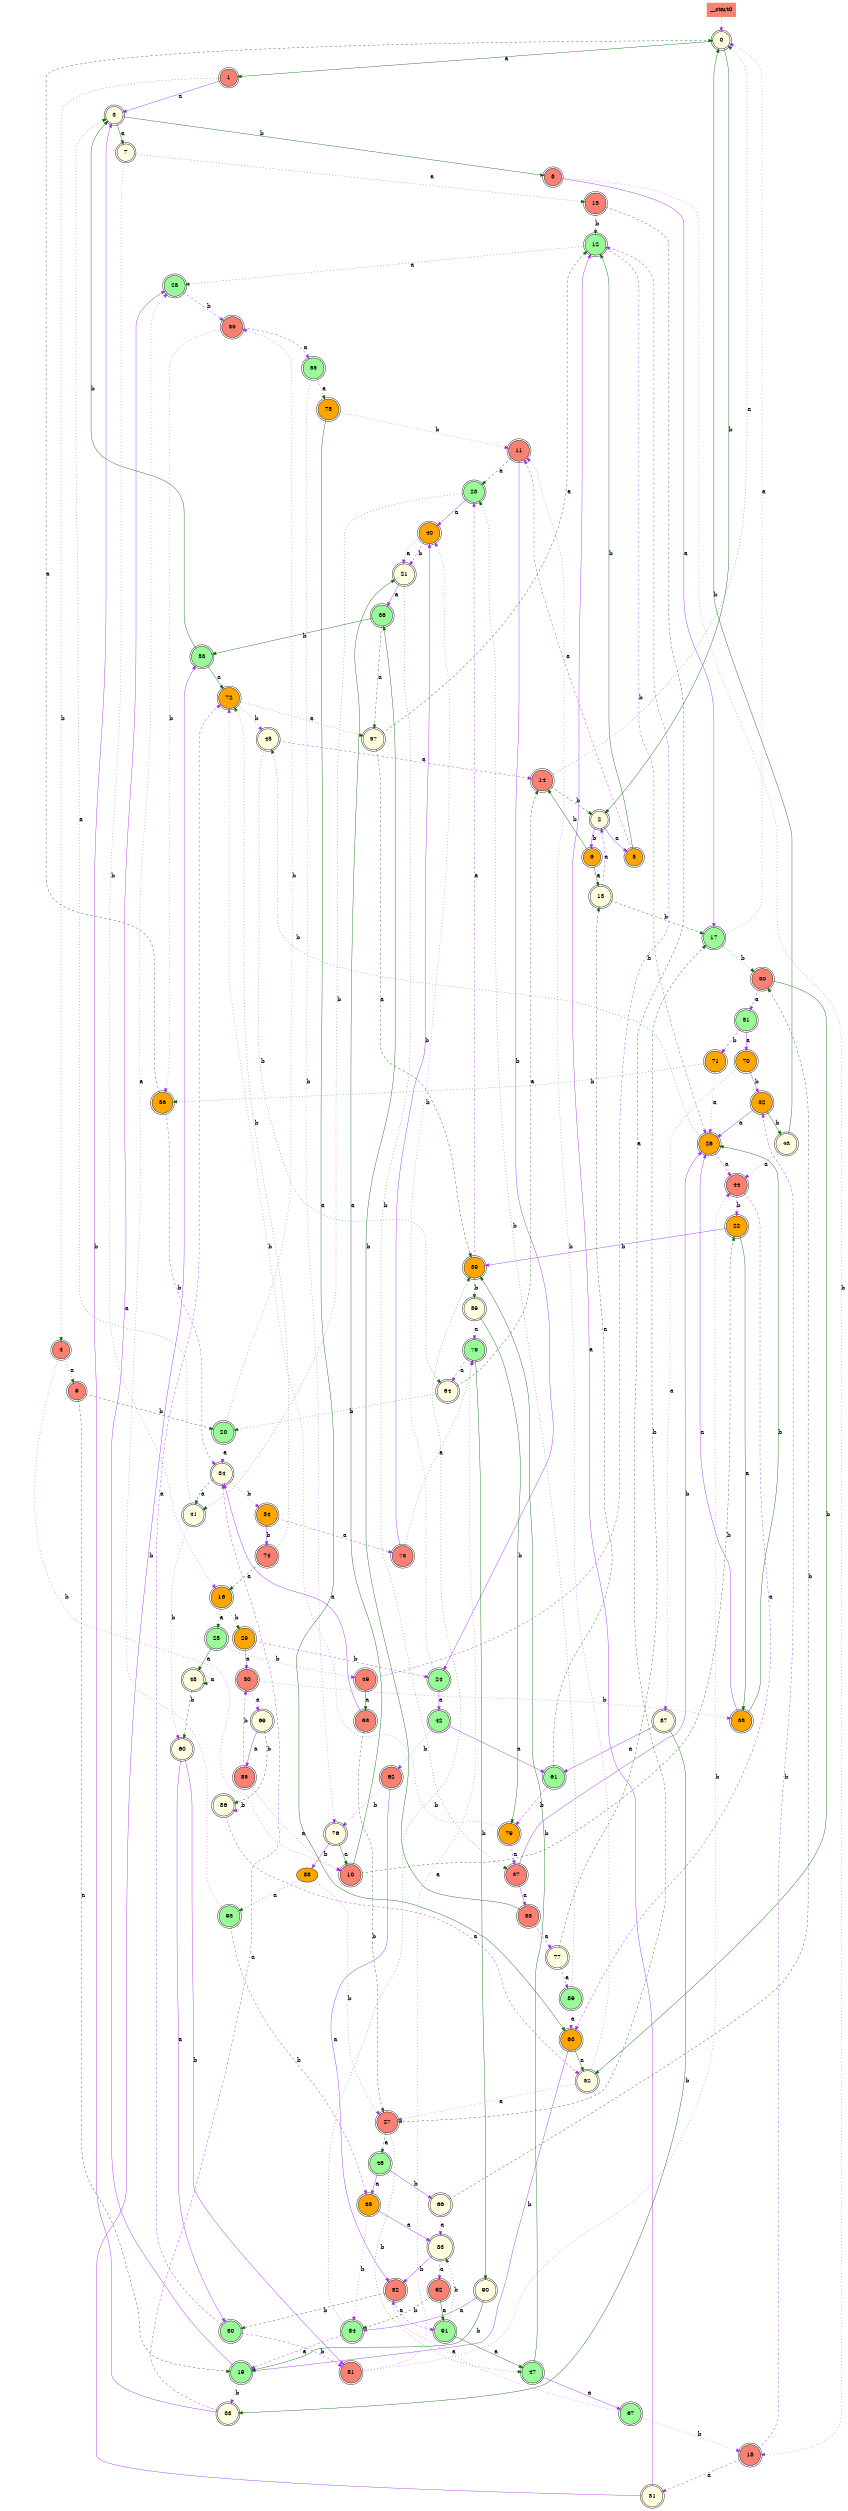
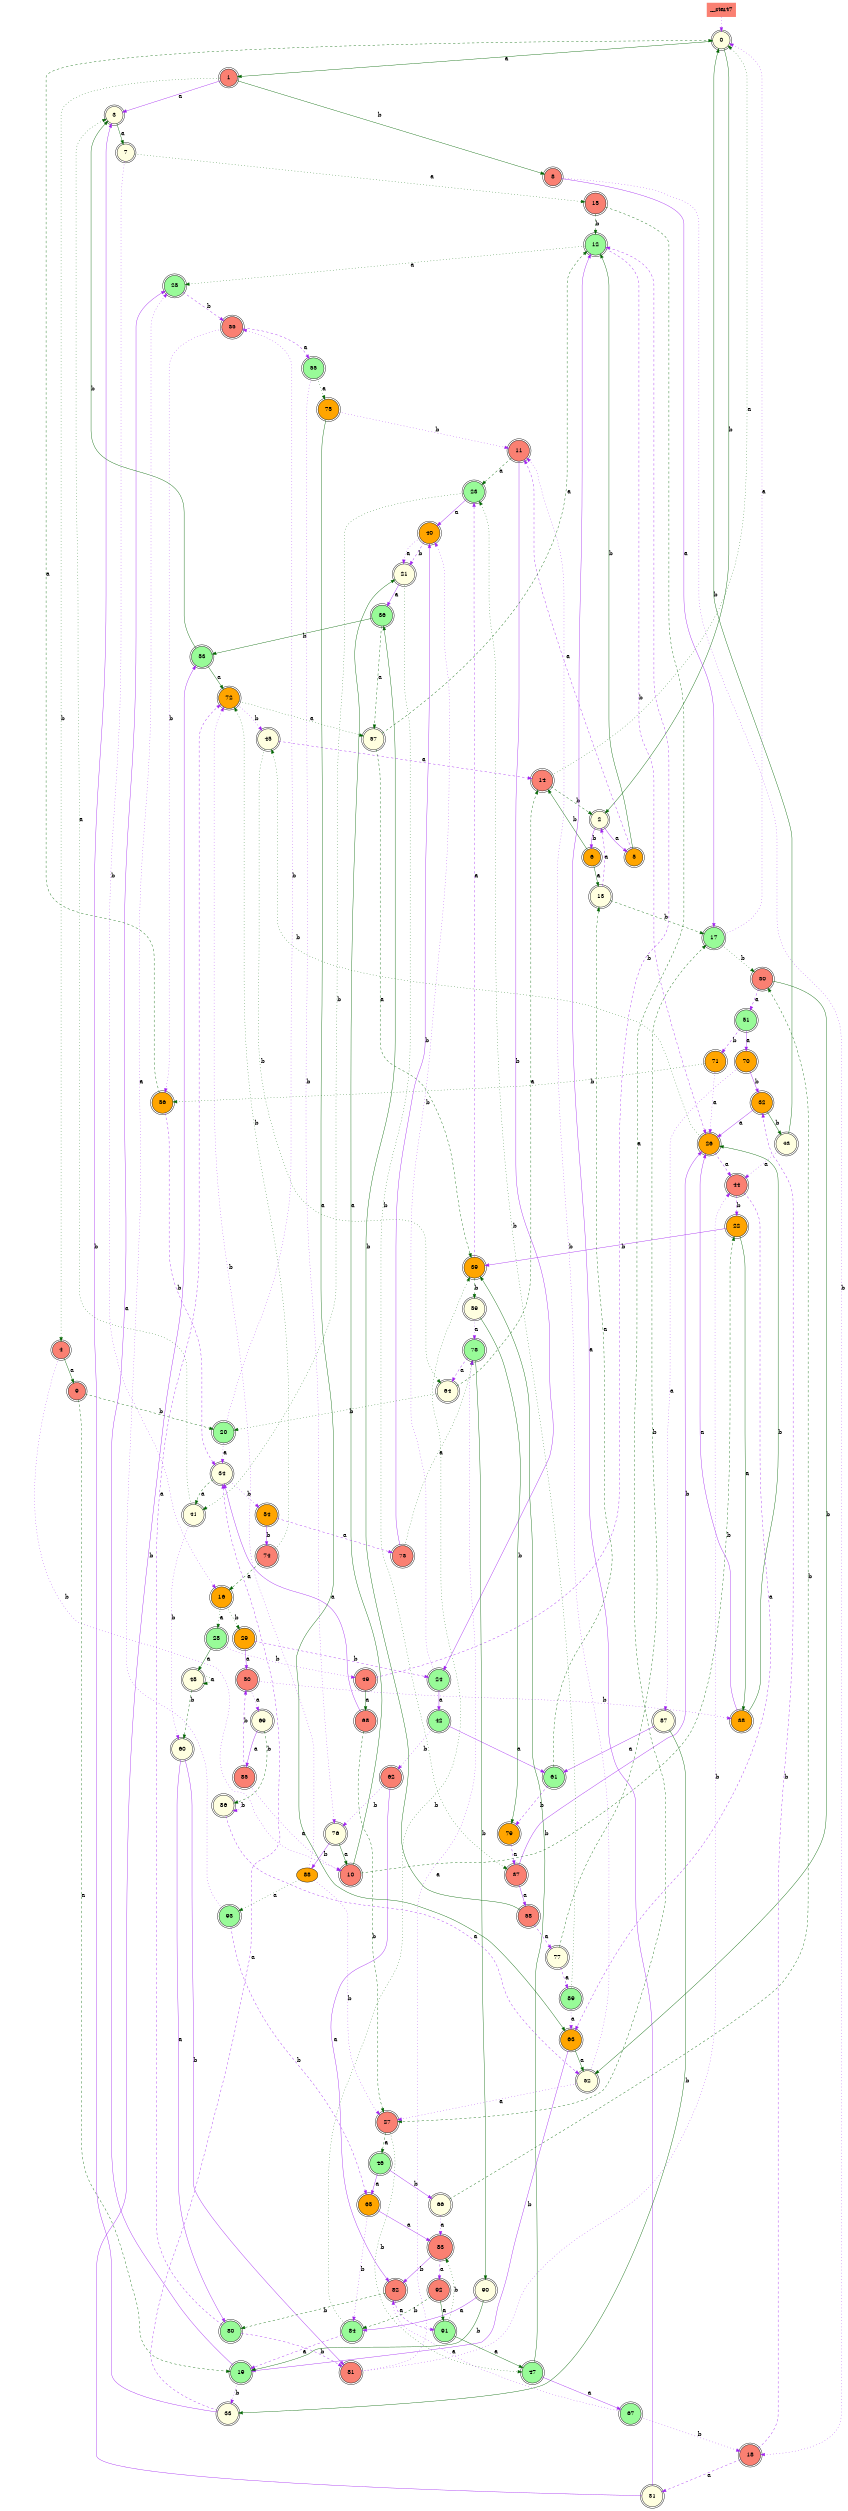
(721, 10) -> (721, 10)
(332, 146) -> (389, 127)
(280, 1330) -> (231, 1294)
(68, 1369) -> (68, 1369)
(441, 2247) -> (441, 2247)
